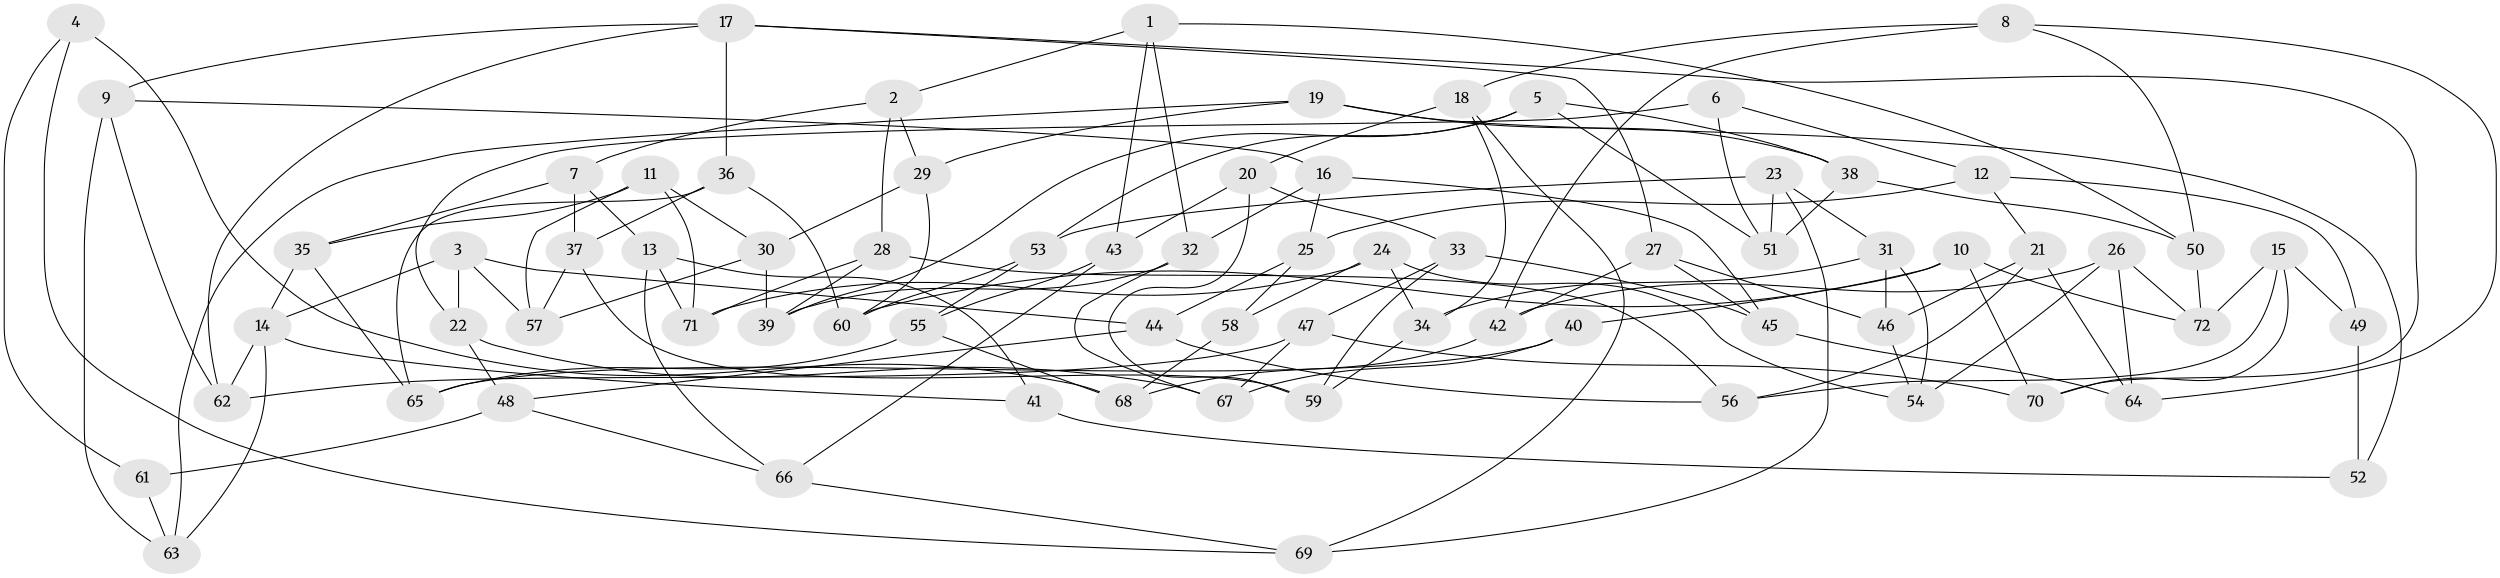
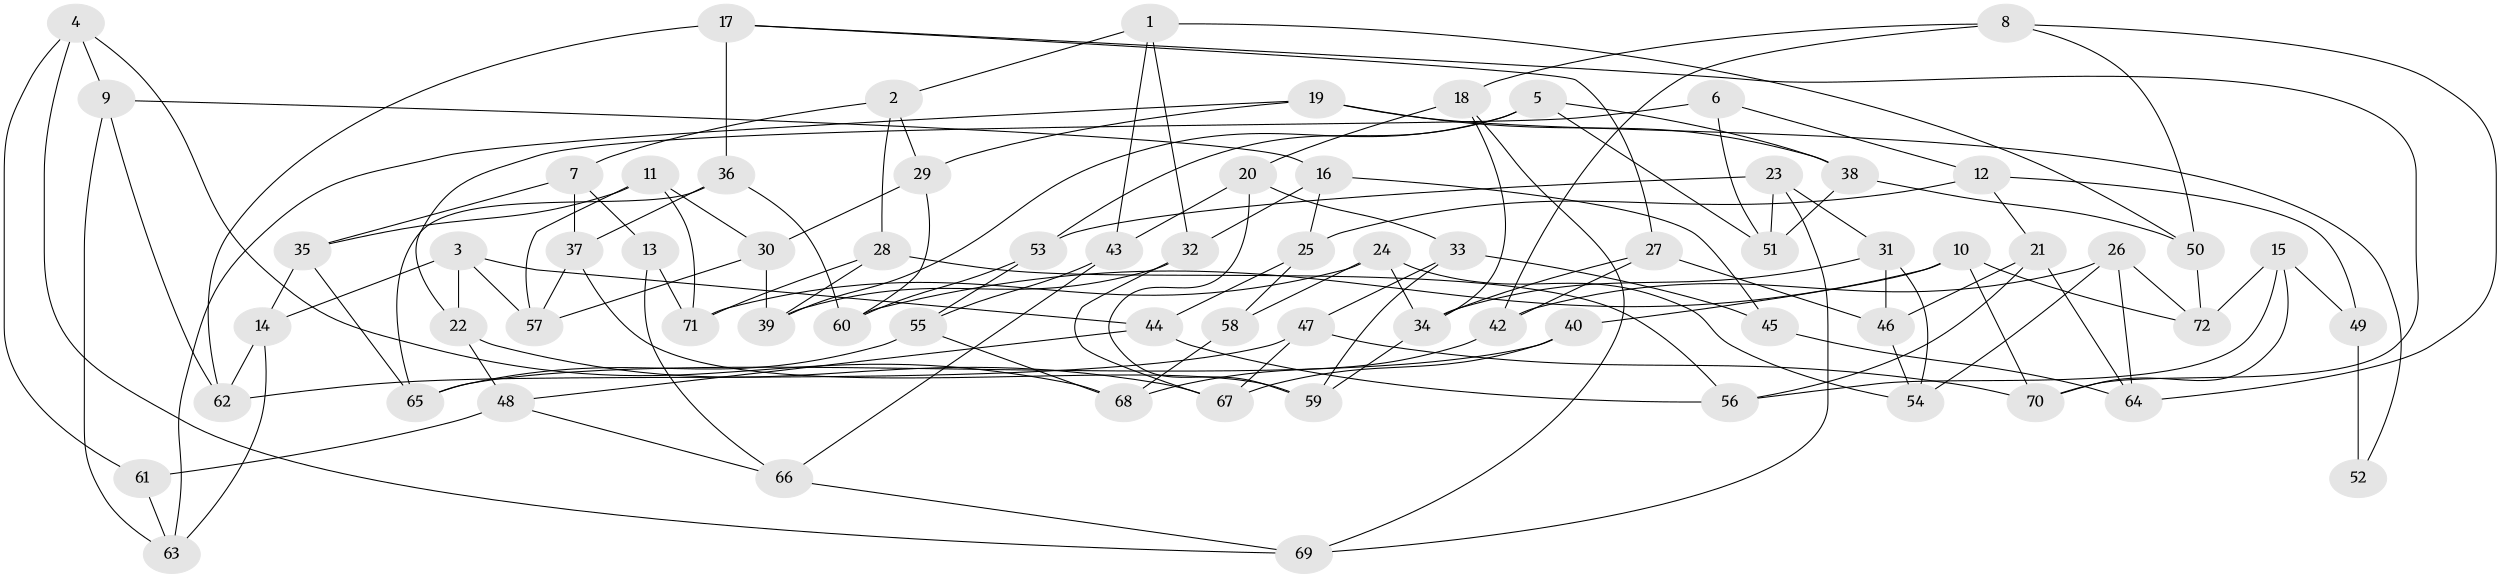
(411, 38) -> (91, 61)
(1716, 291) -> (1558, 276)
(1034, 403) -> none
